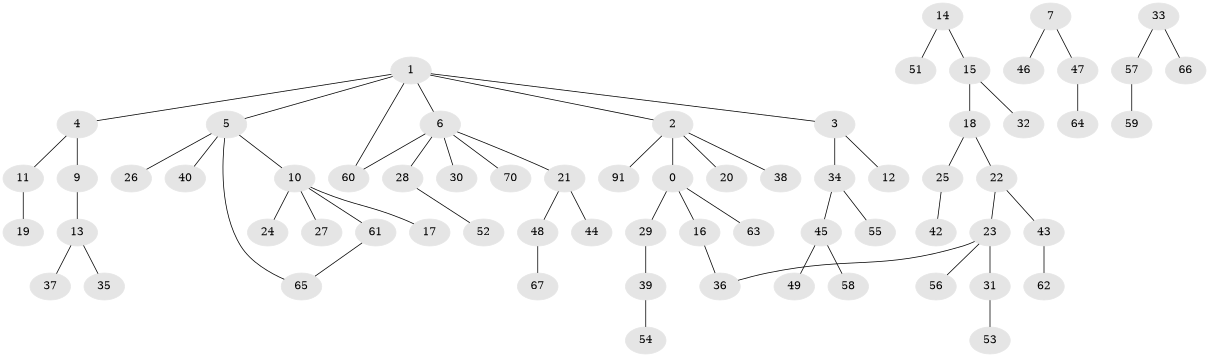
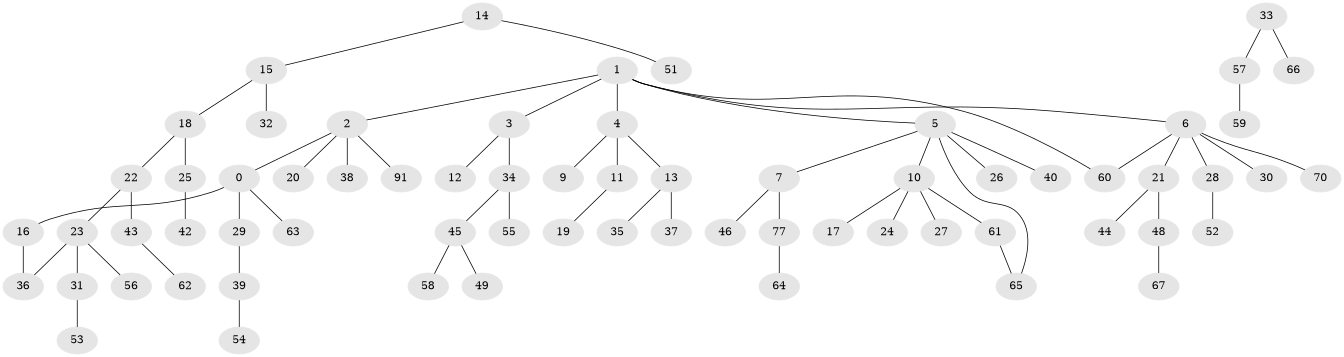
(1078, 70) -> (779, 232)
none -> (857, 152)
(77, 206) -> (644, 151)
